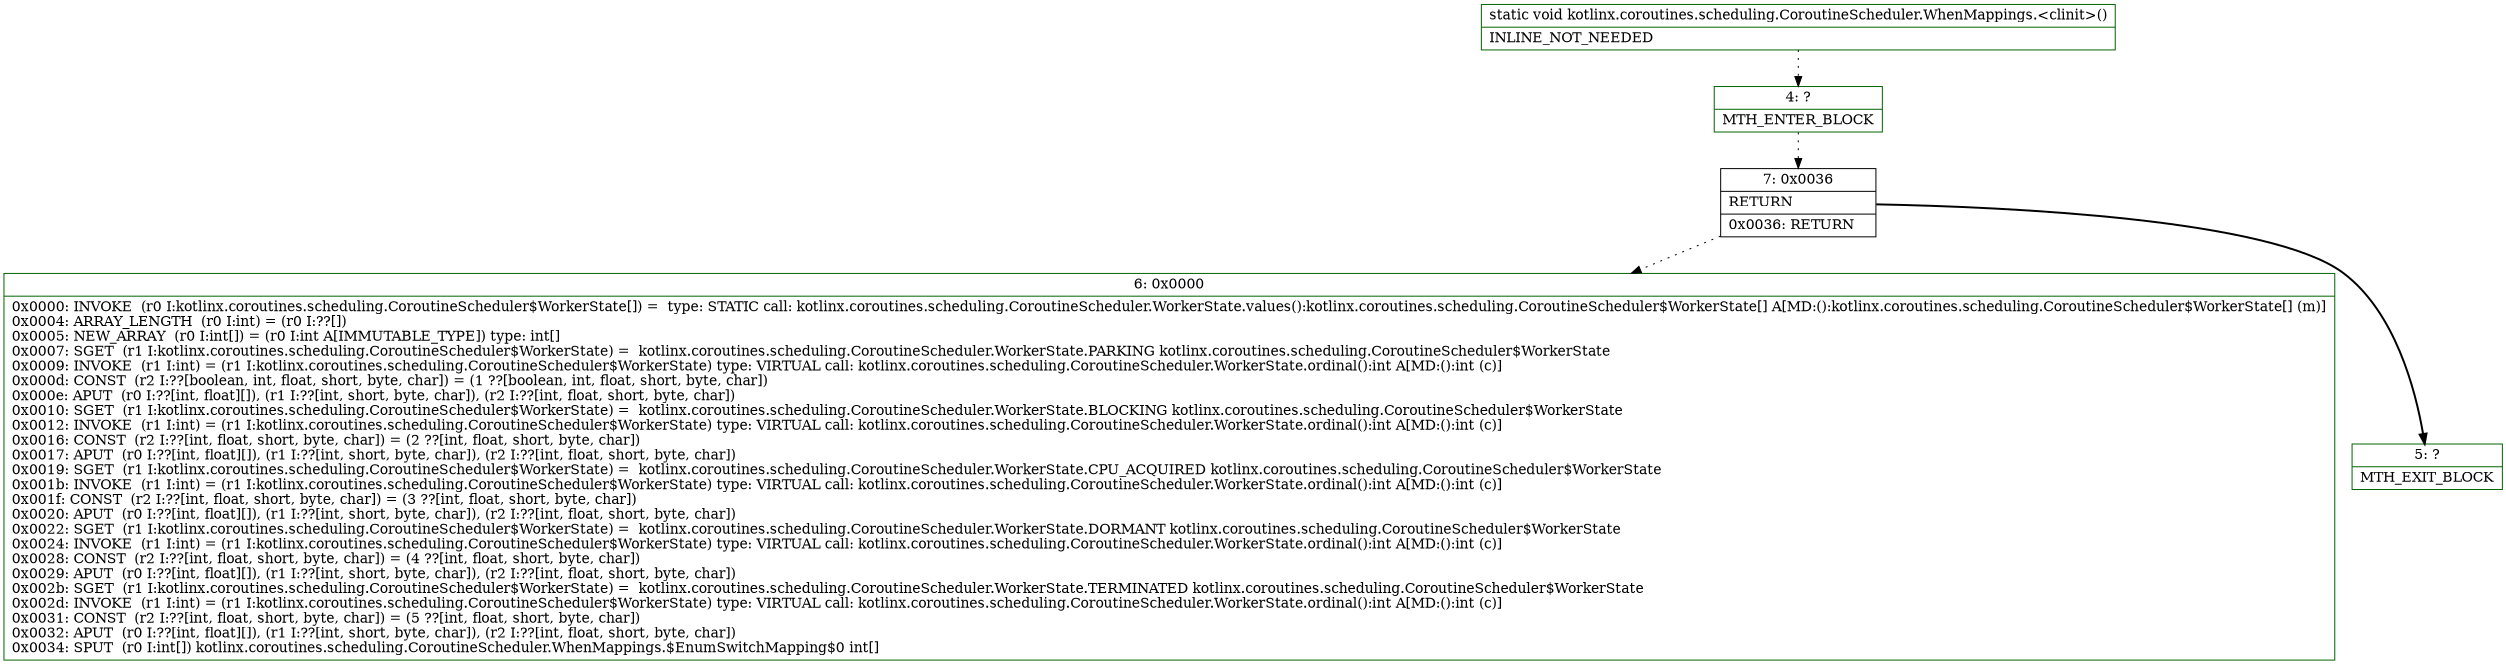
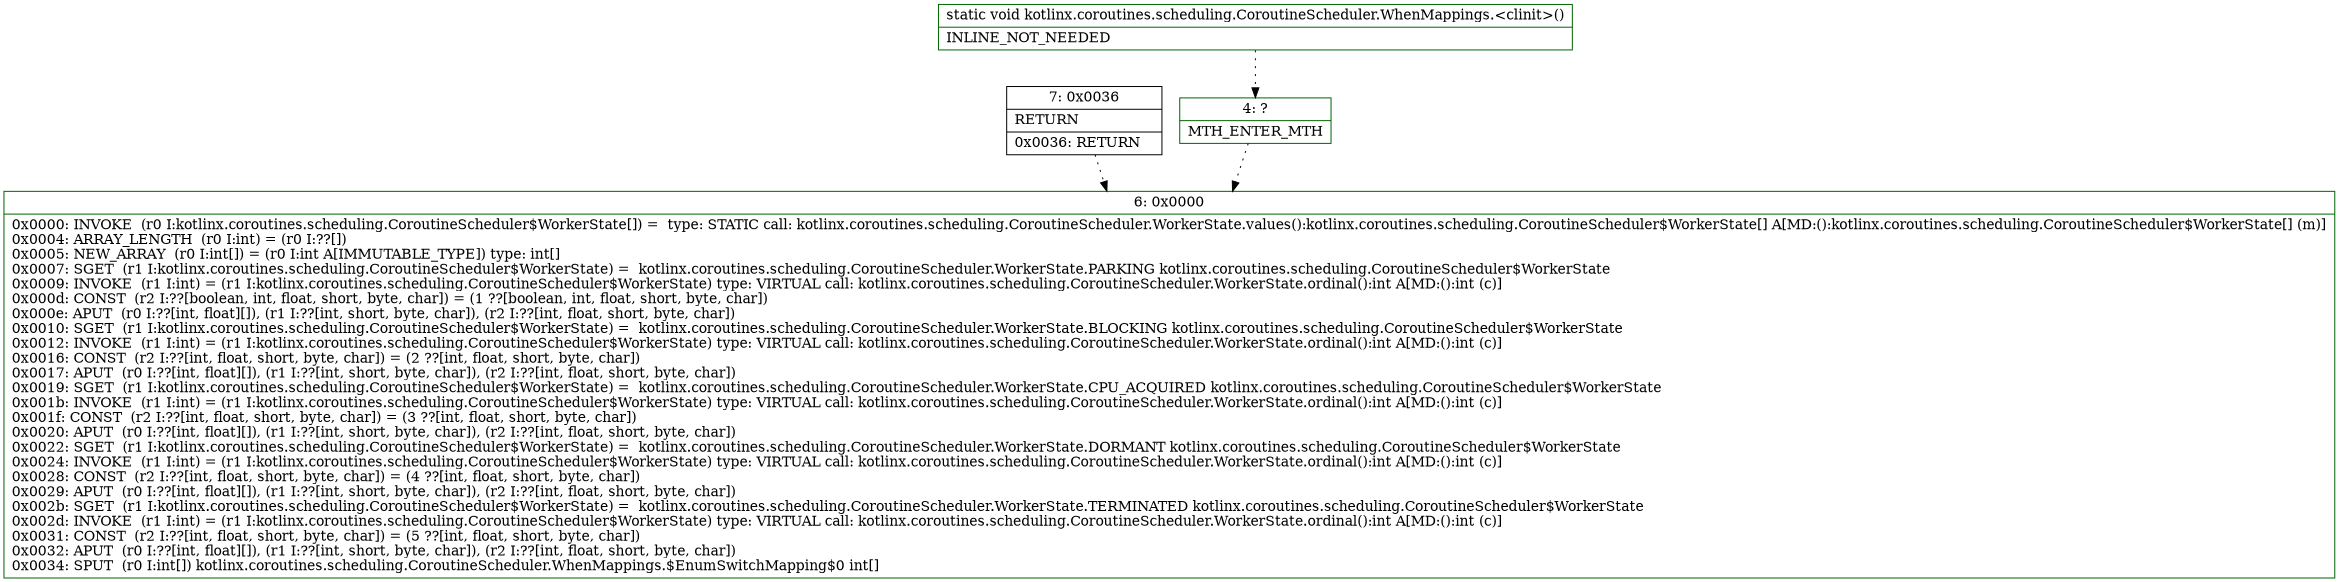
(1798, 120) -> (1255, 132)
(1798, 145) -> (1242, 163)
(2427, 467) -> none
